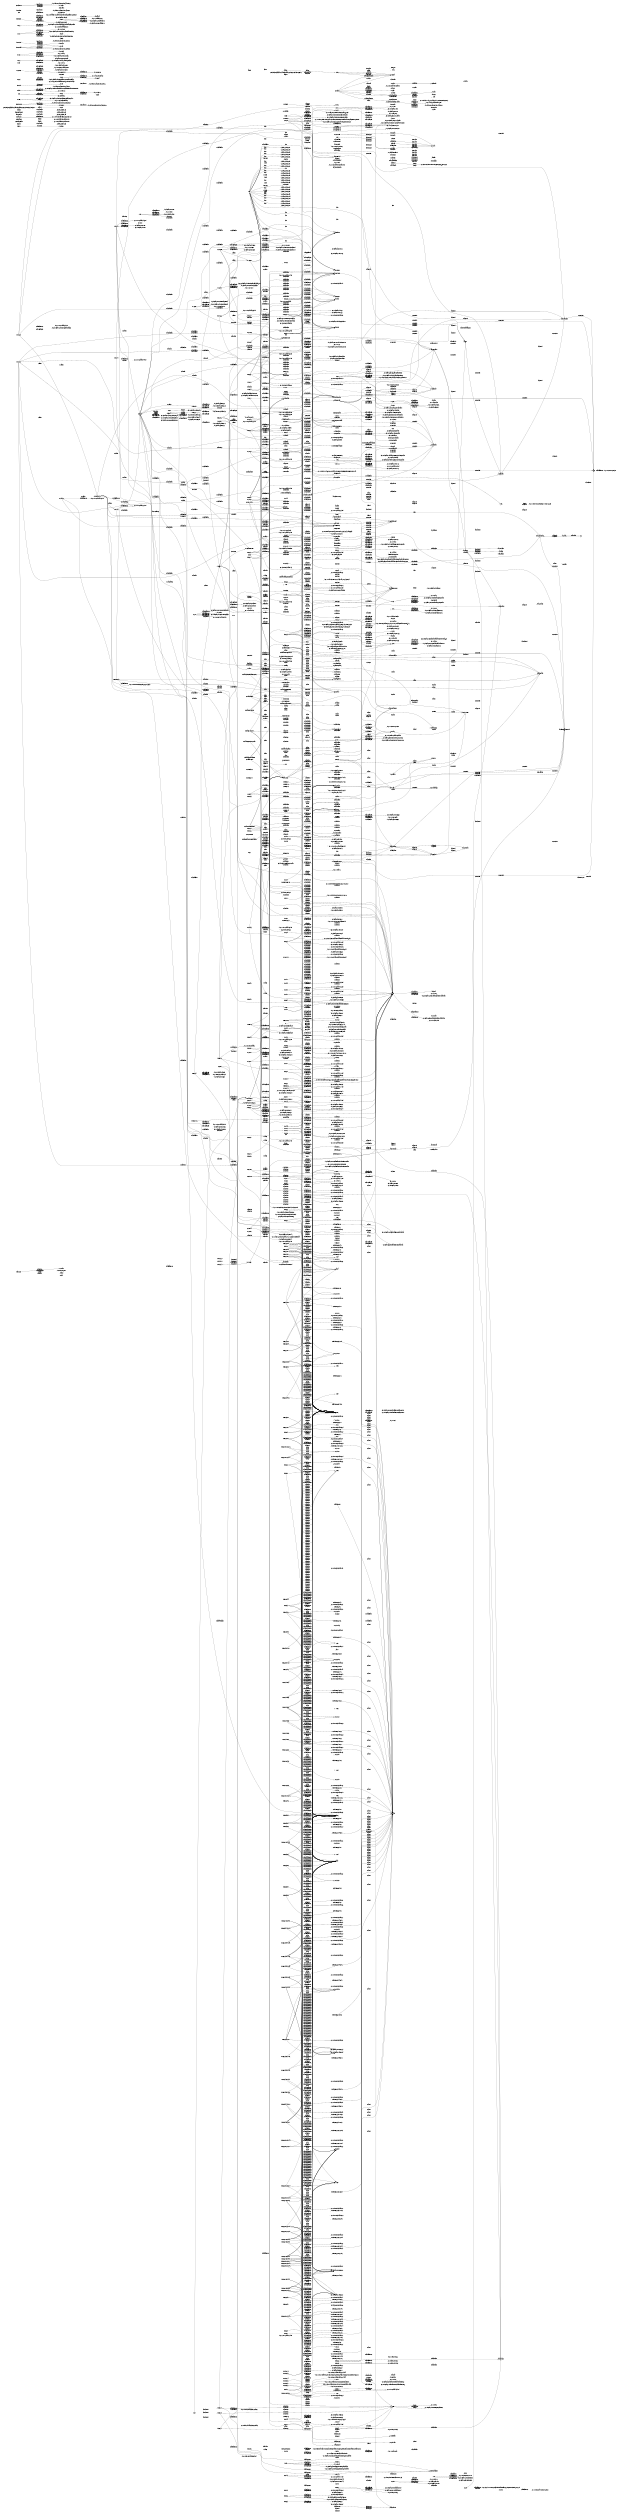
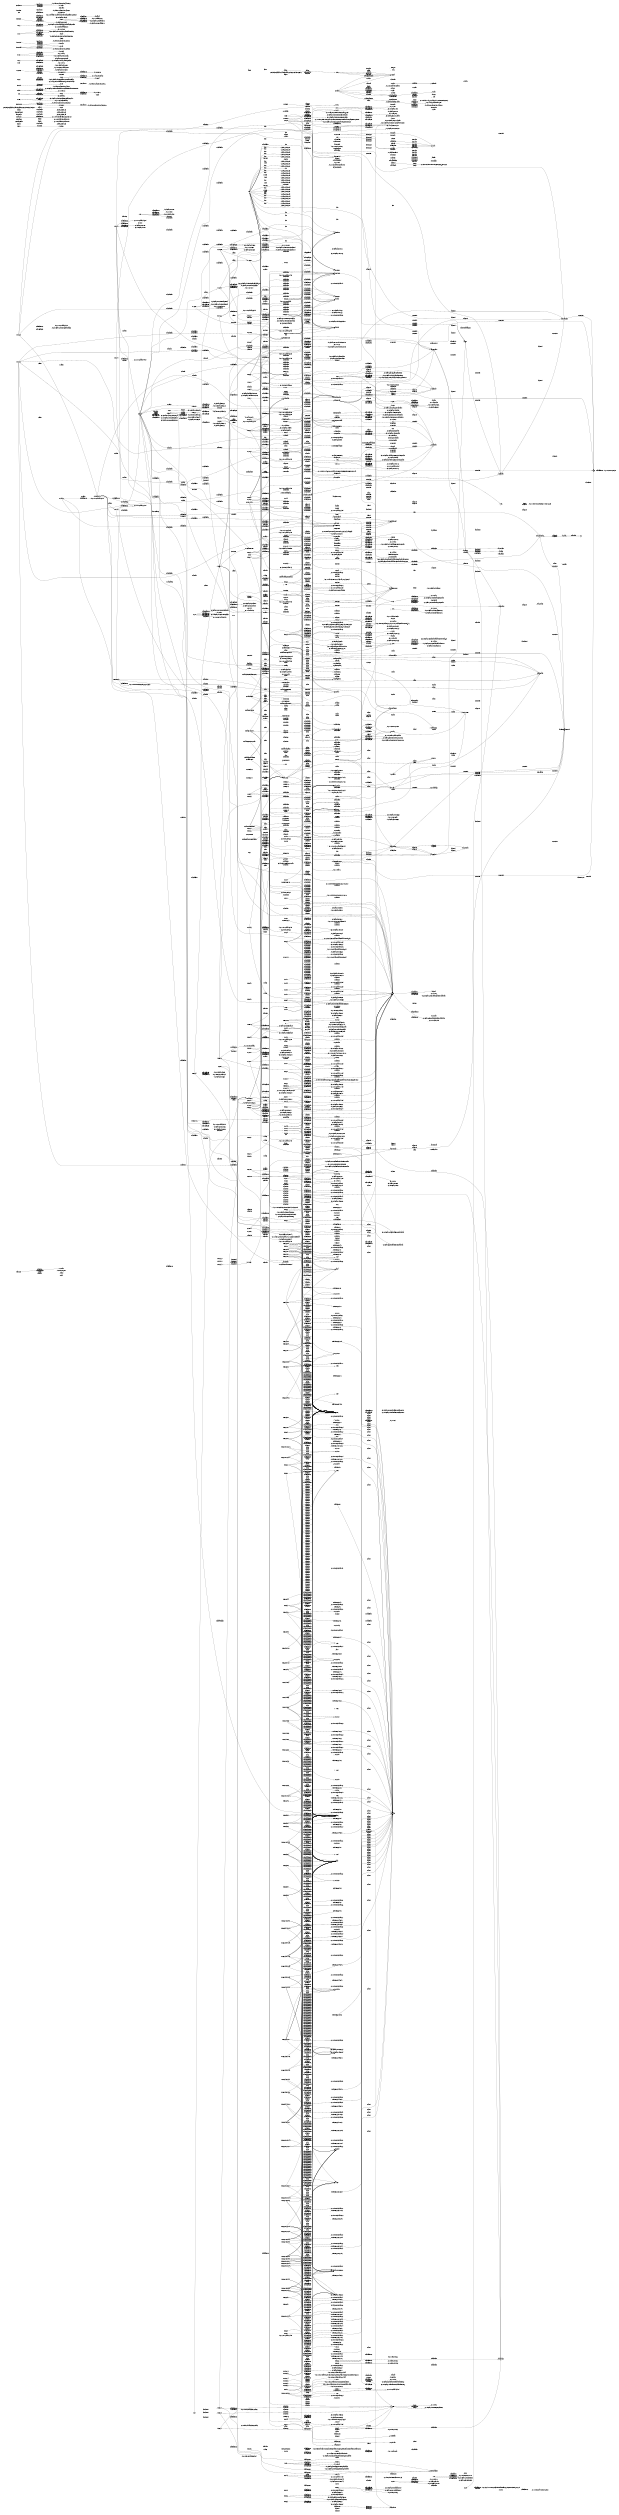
(268, 295) -> (268, 332)
(307, 1324) -> (307, 1324)
